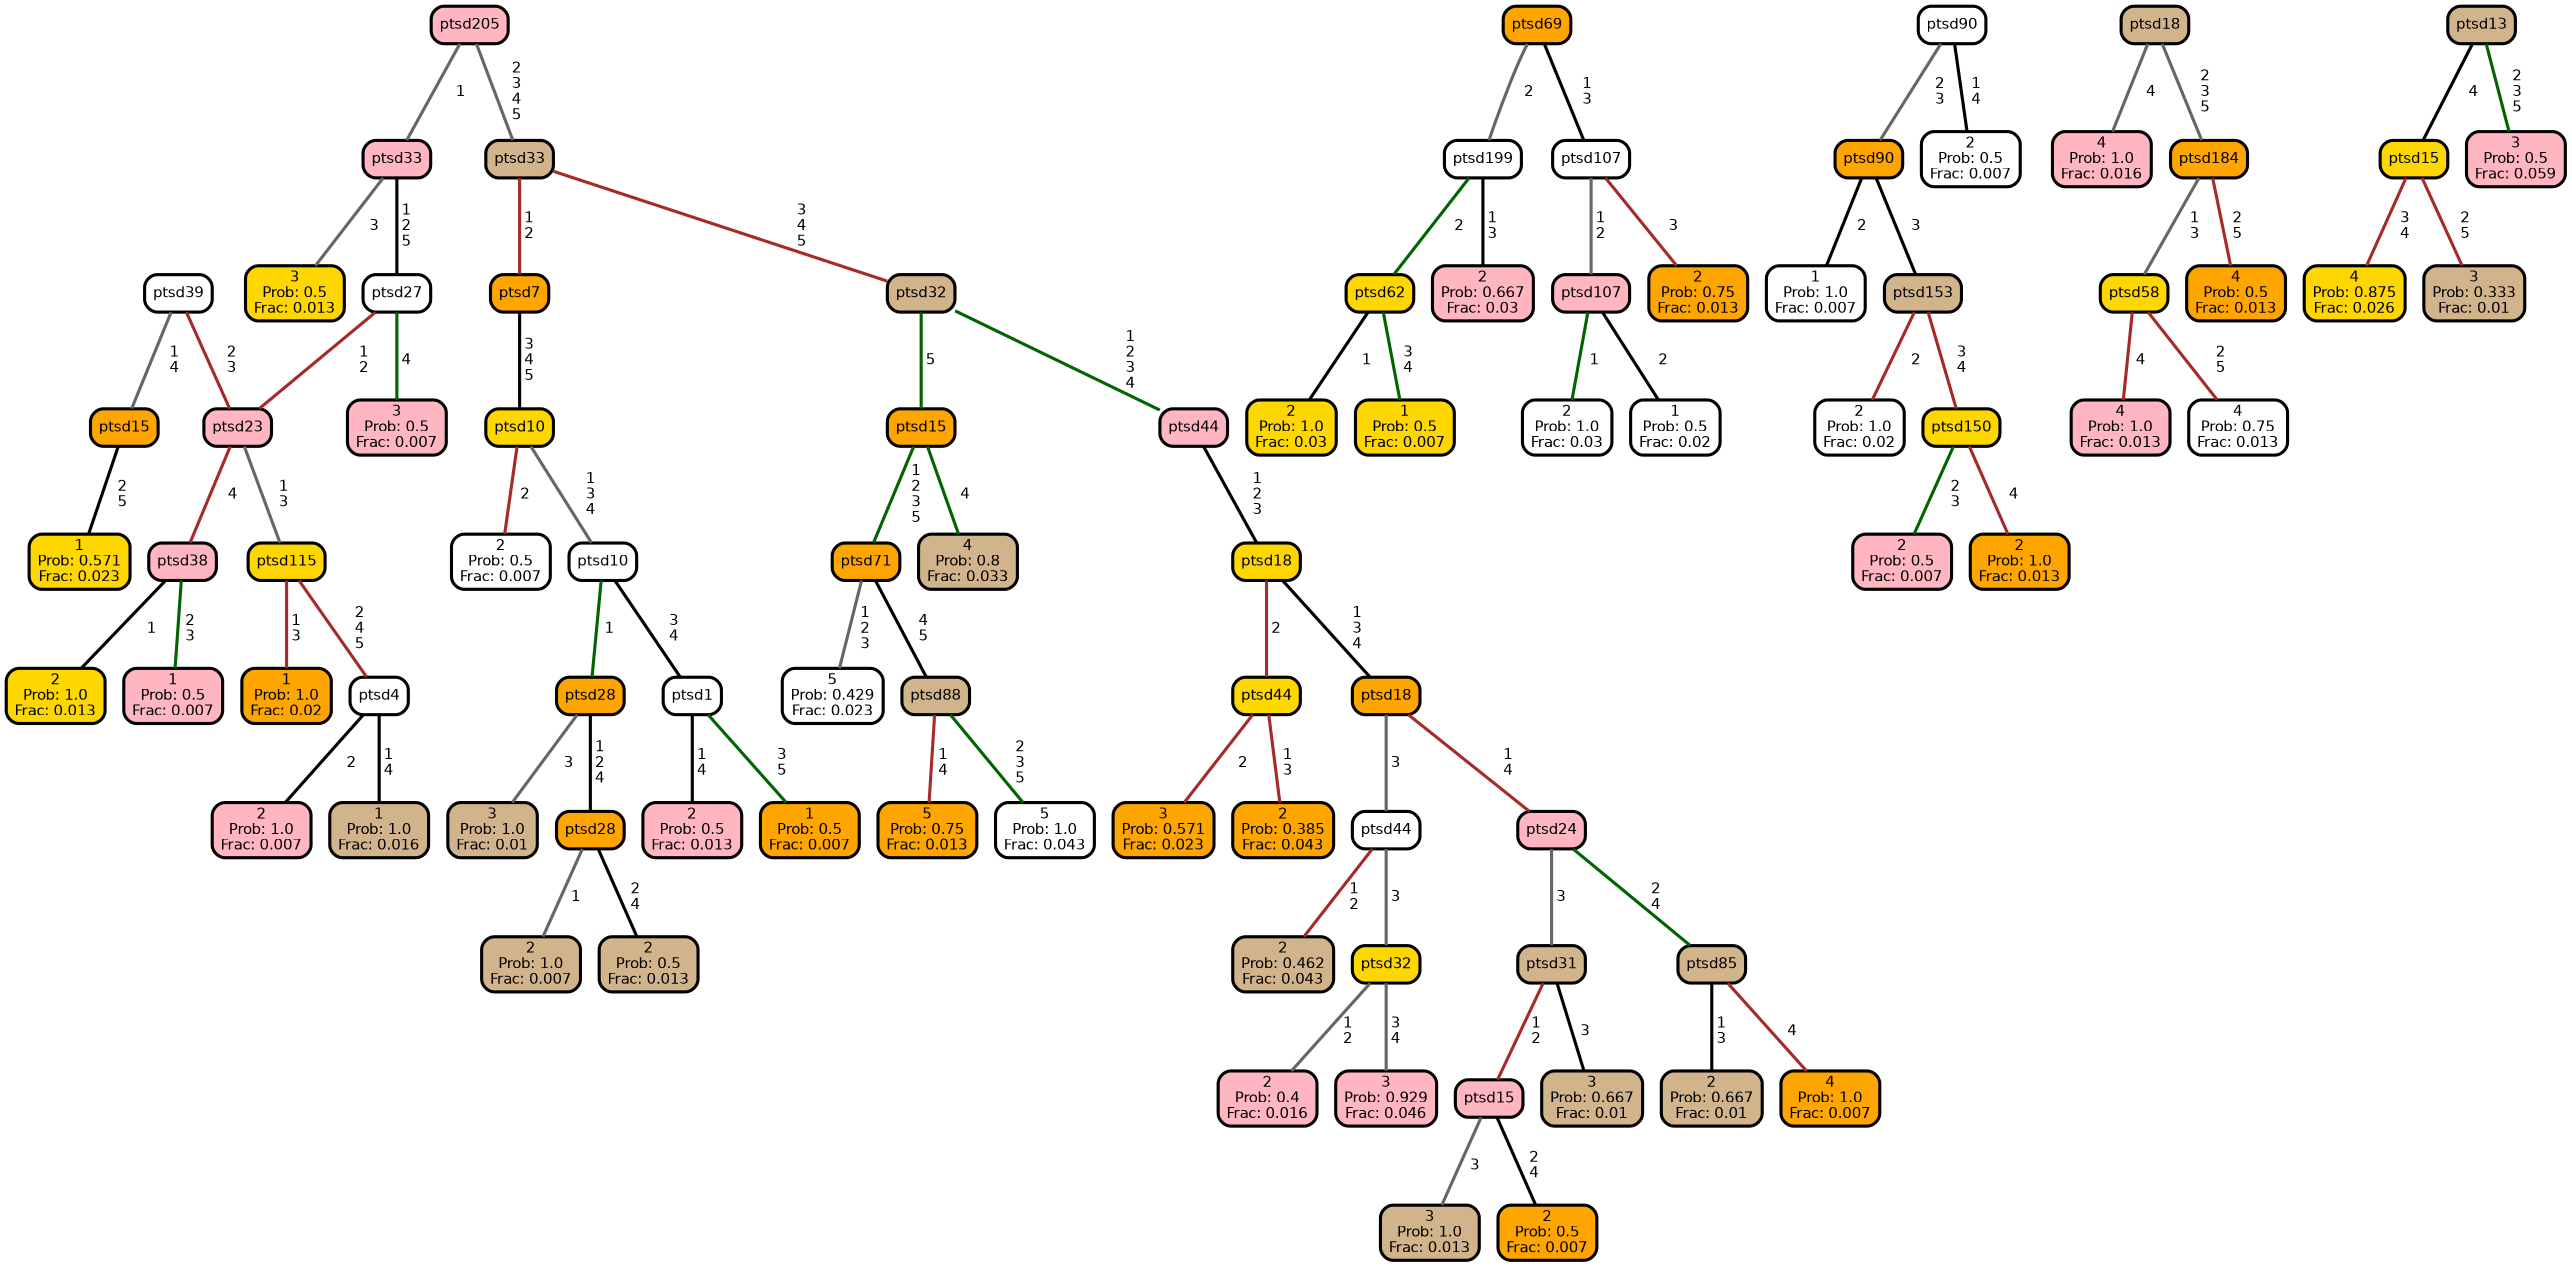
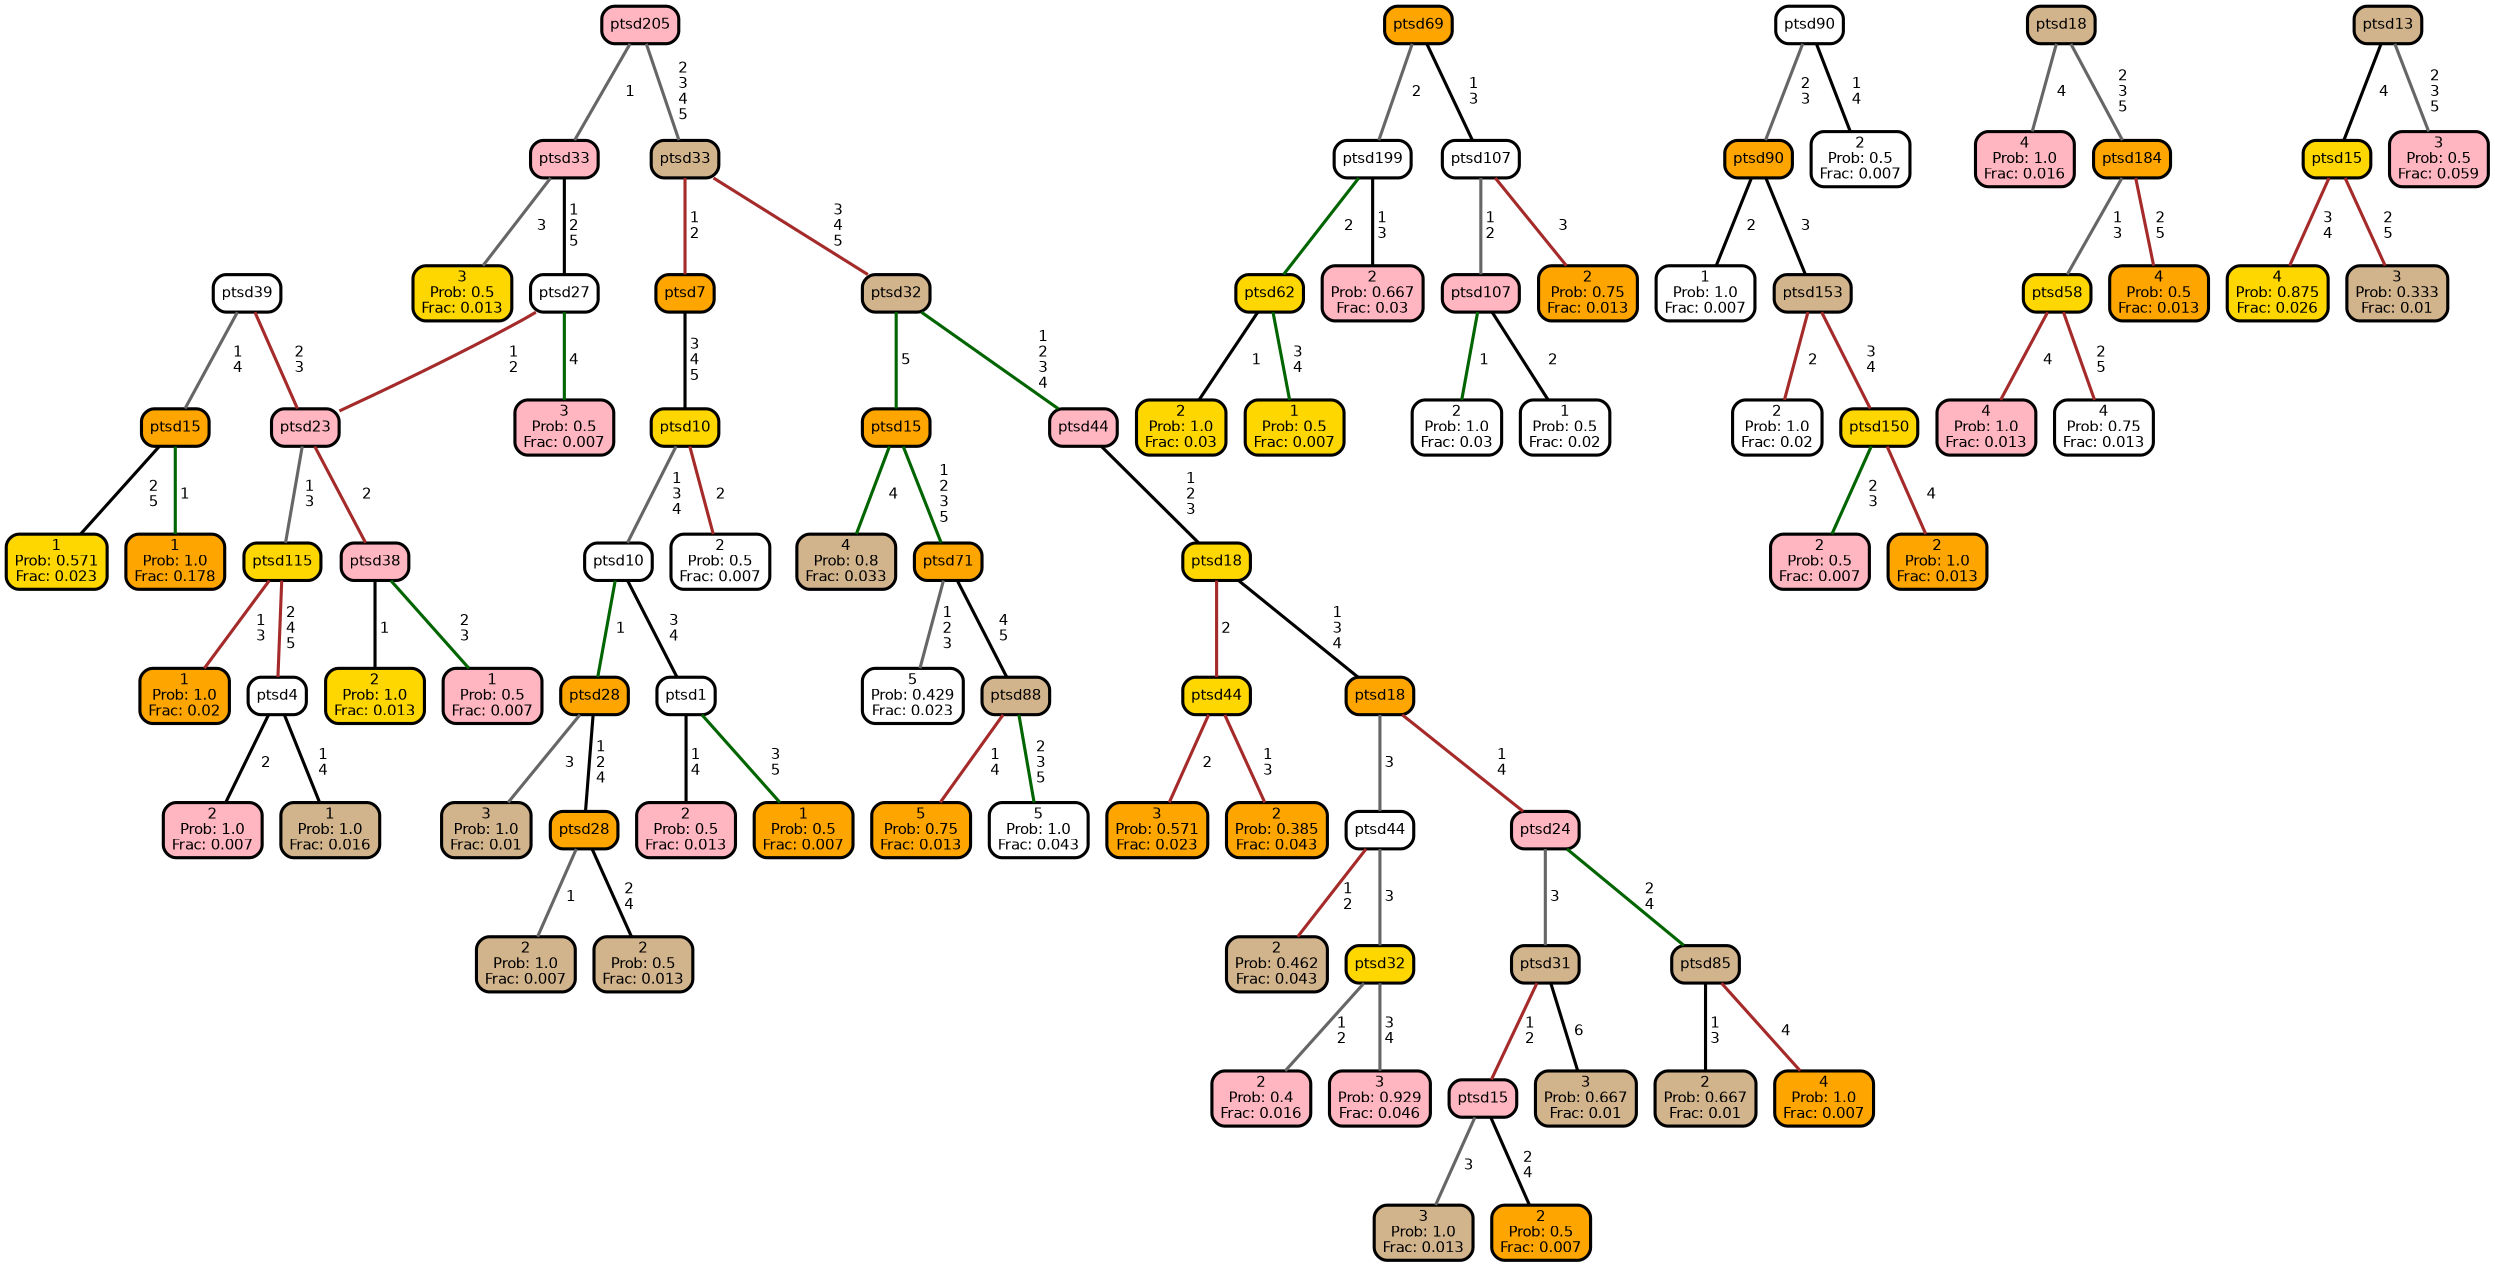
(2498, 88) -> (2412, 88)
(230, 495) -> (365, 495)
none -> (175, 562)
(1583, 1031) -> (1577, 1031)
